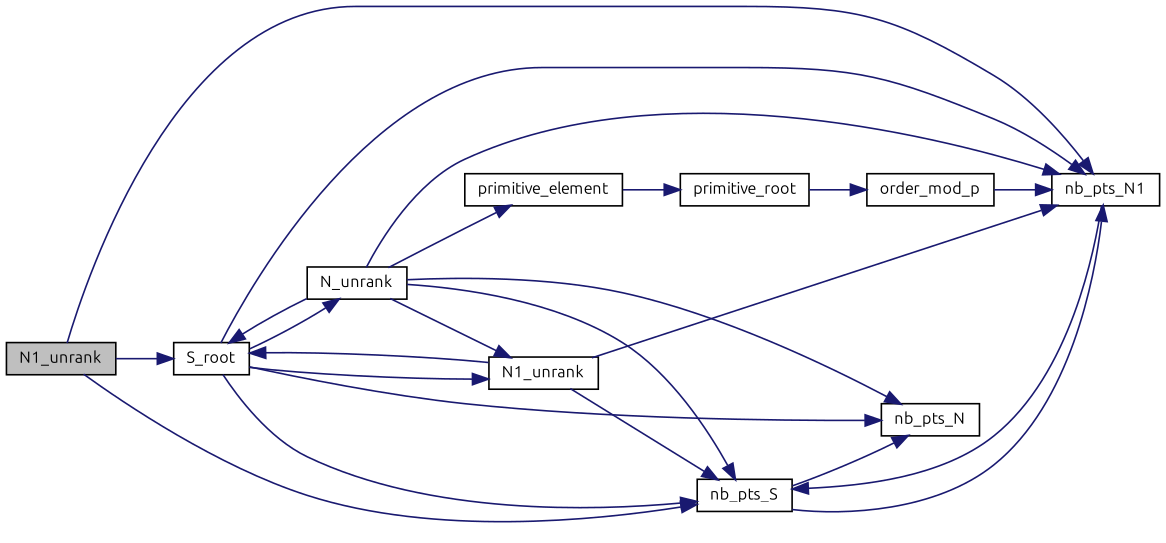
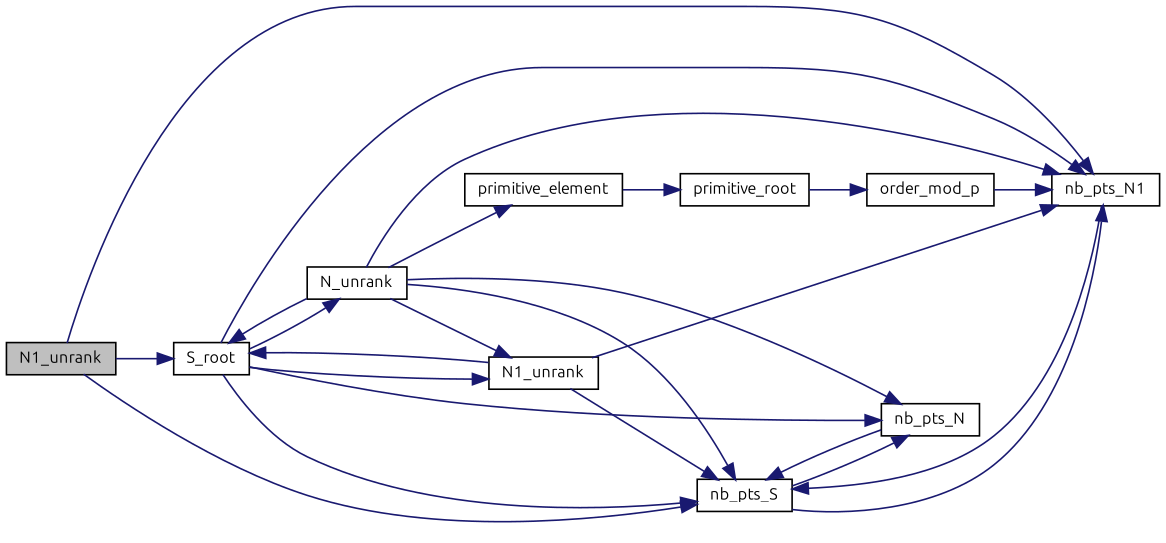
none -> (830, 450)
